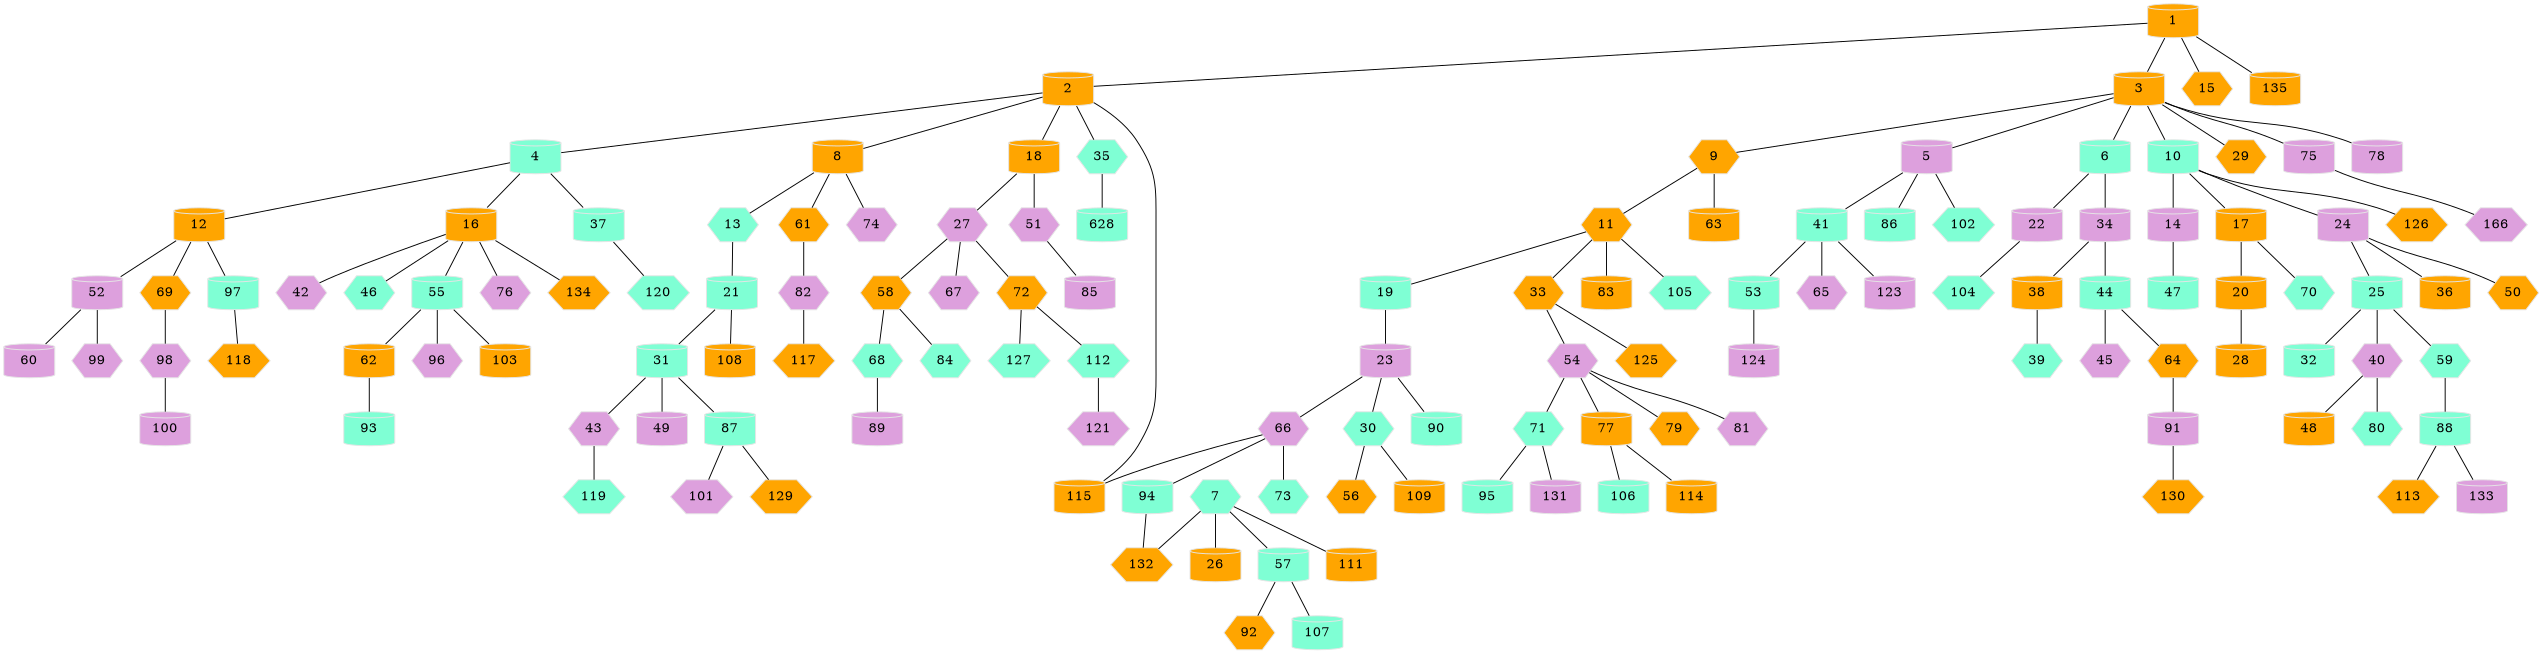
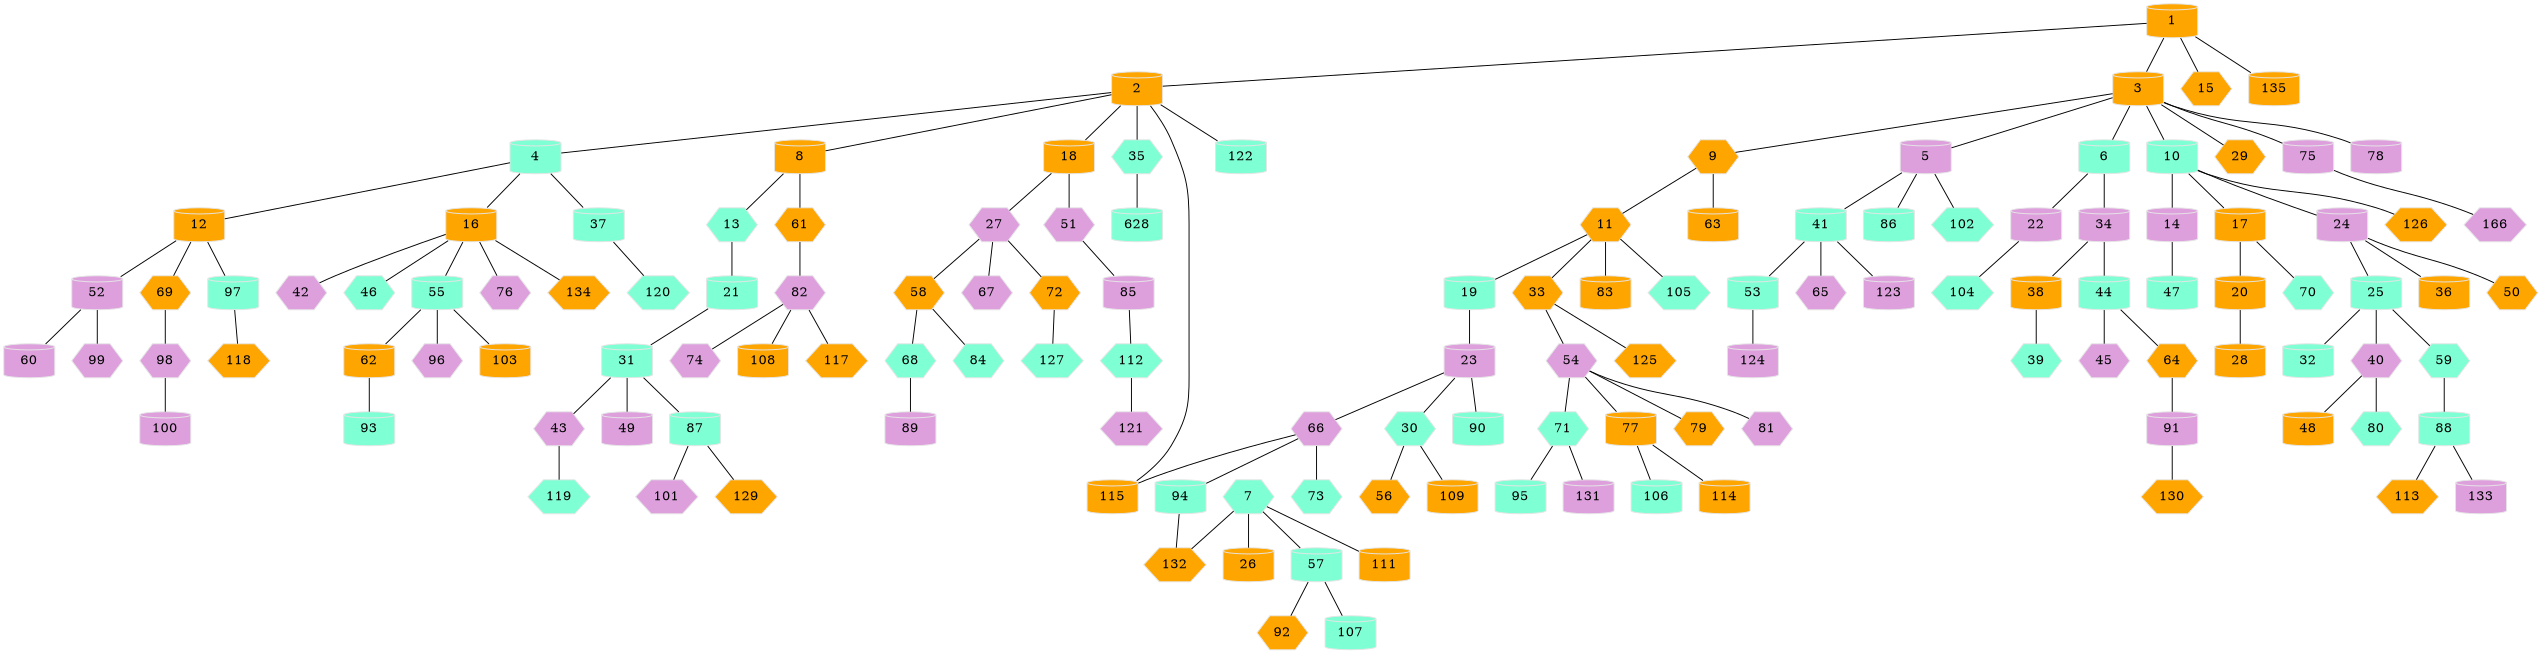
none -> (1241, 157)
(855, 191) -> (748, 327)
(1059, 326) -> (1130, 327)
(731, 327) -> (781, 327)
